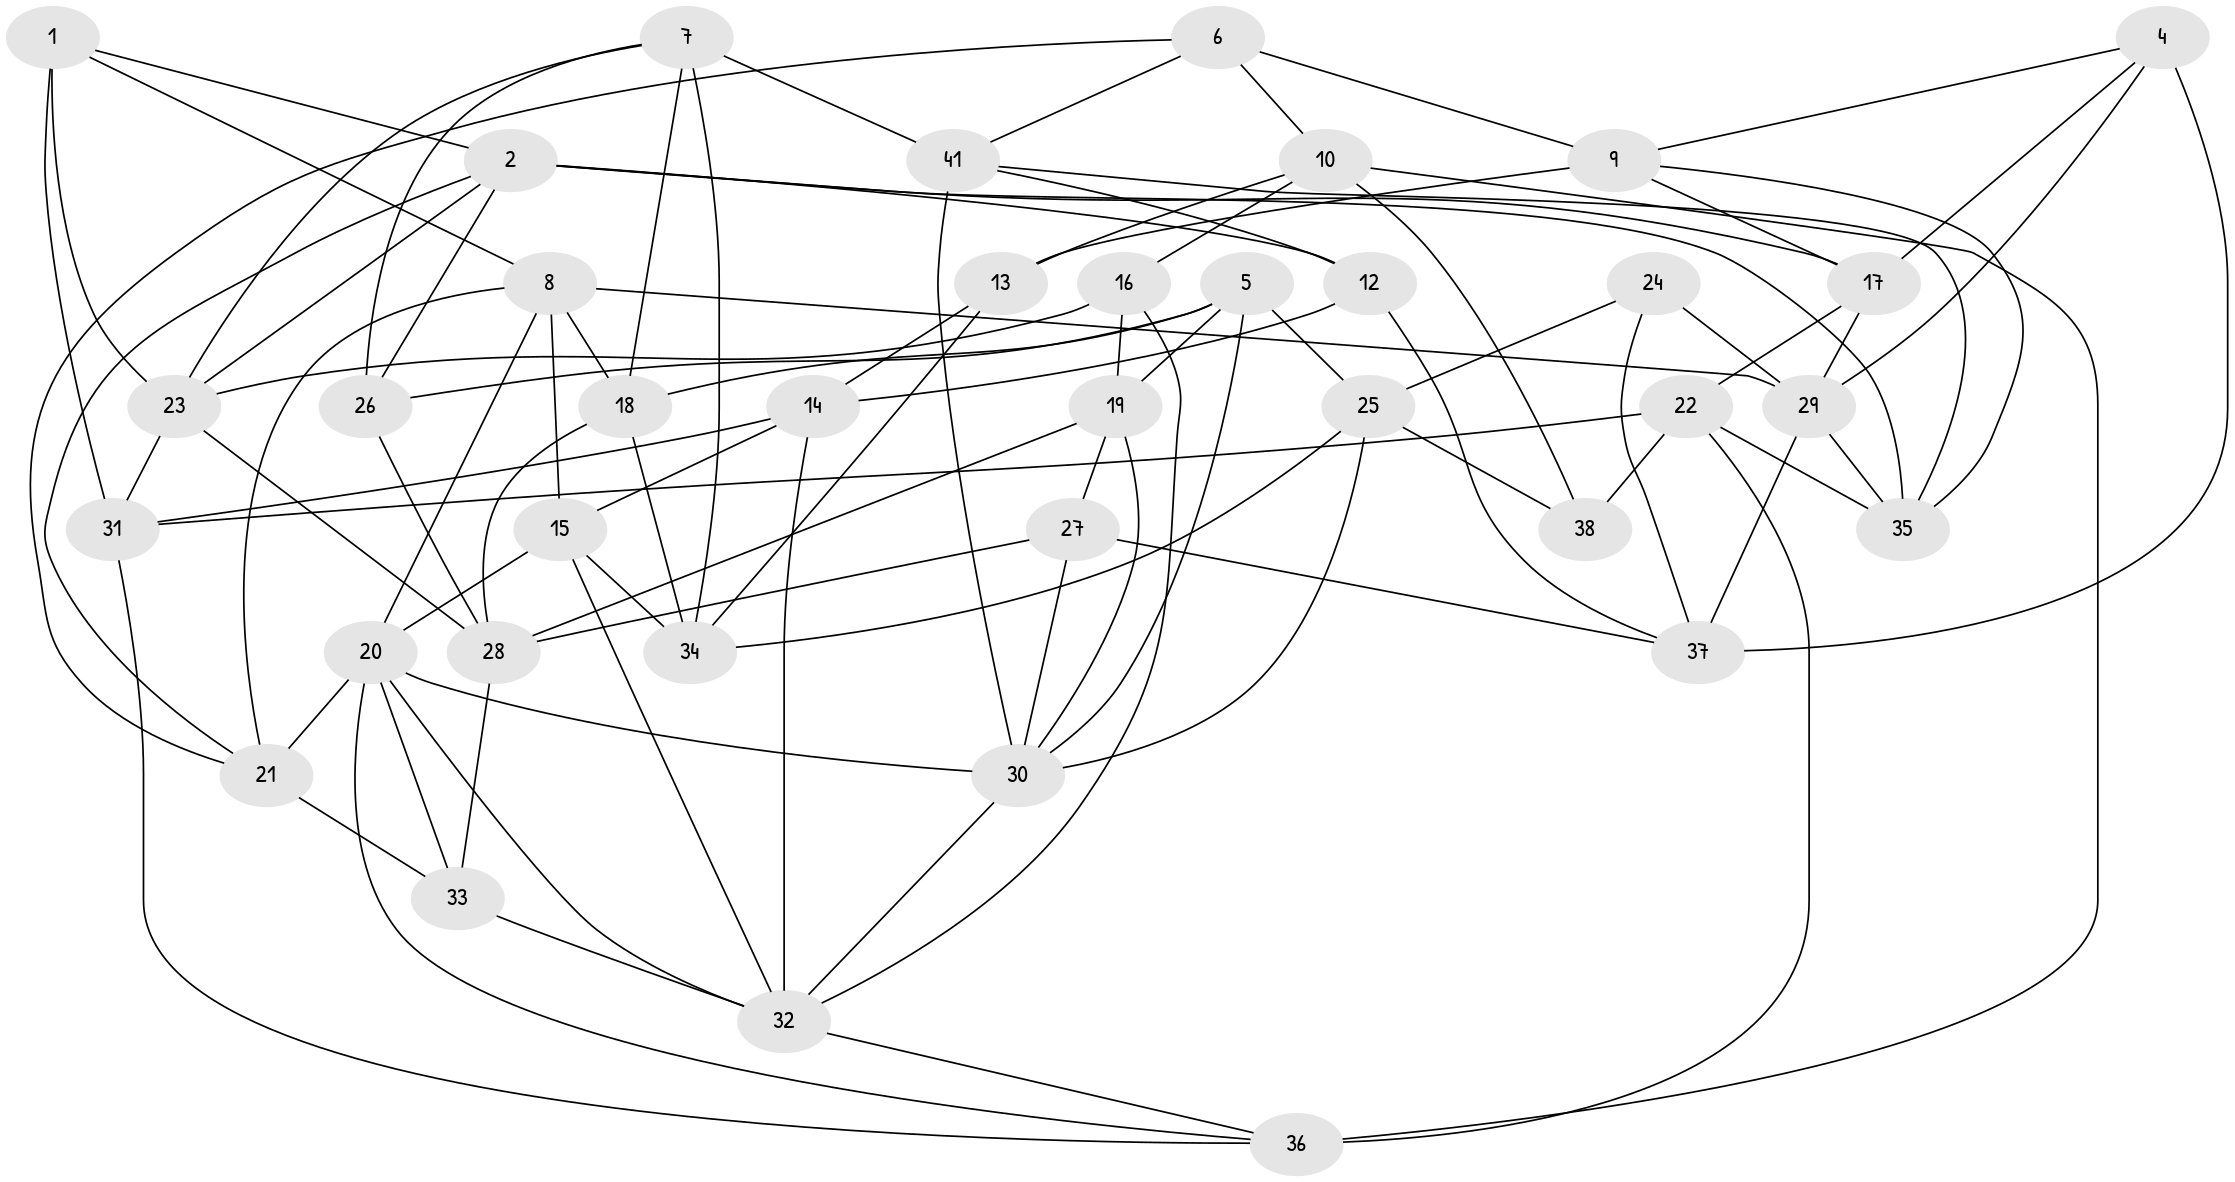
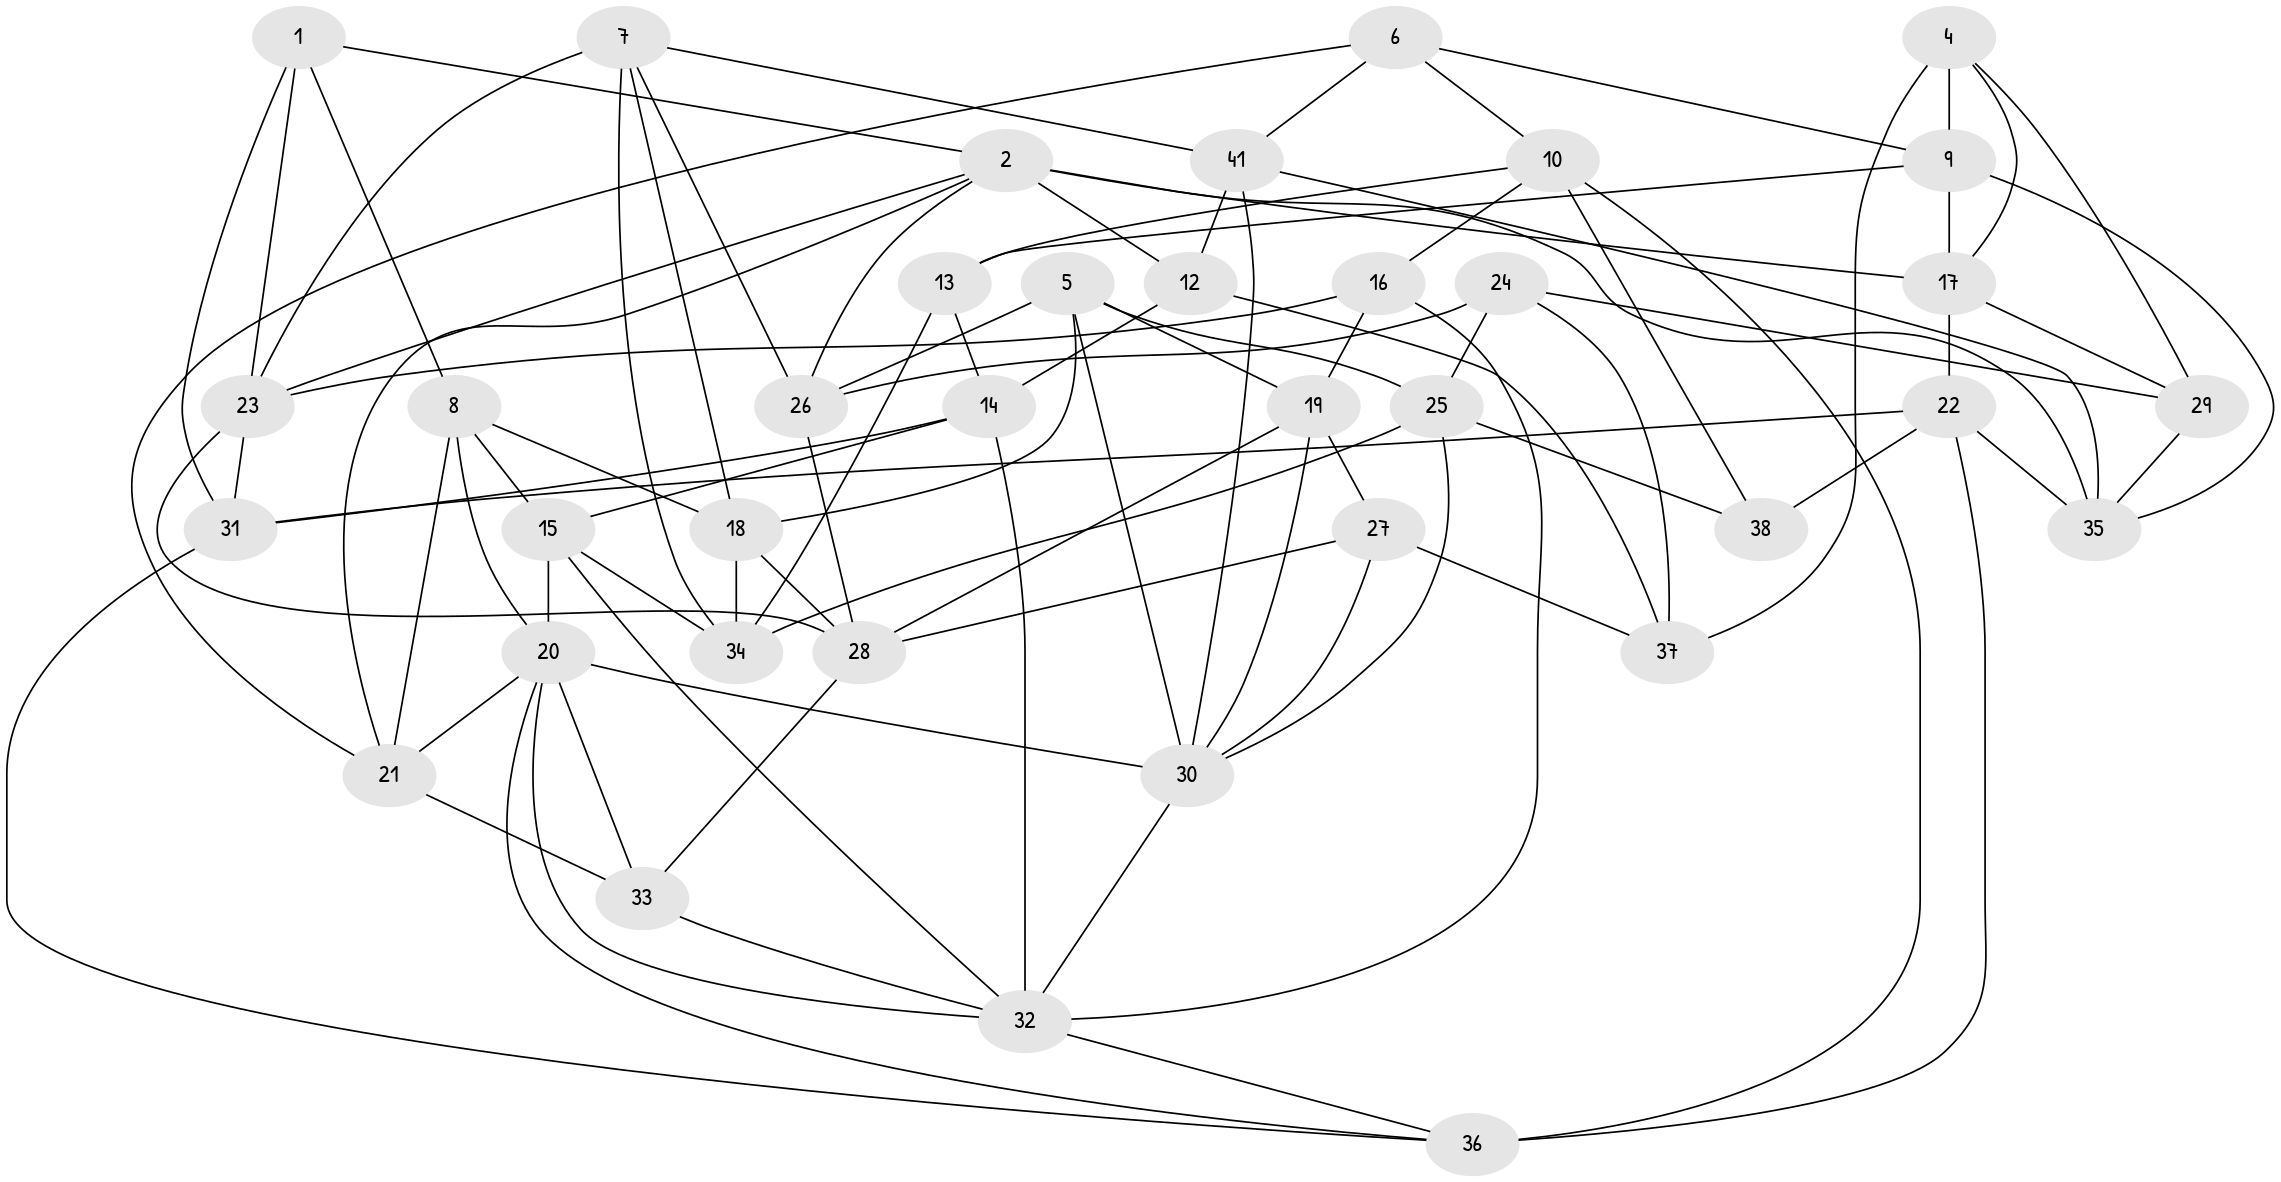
(1275, 340) -> none
none -> (1156, 355)
(1754, 530) -> none
